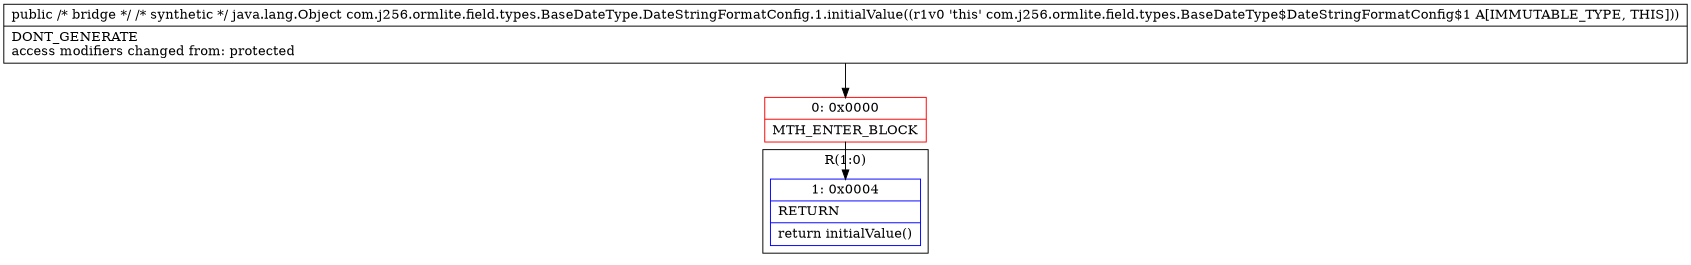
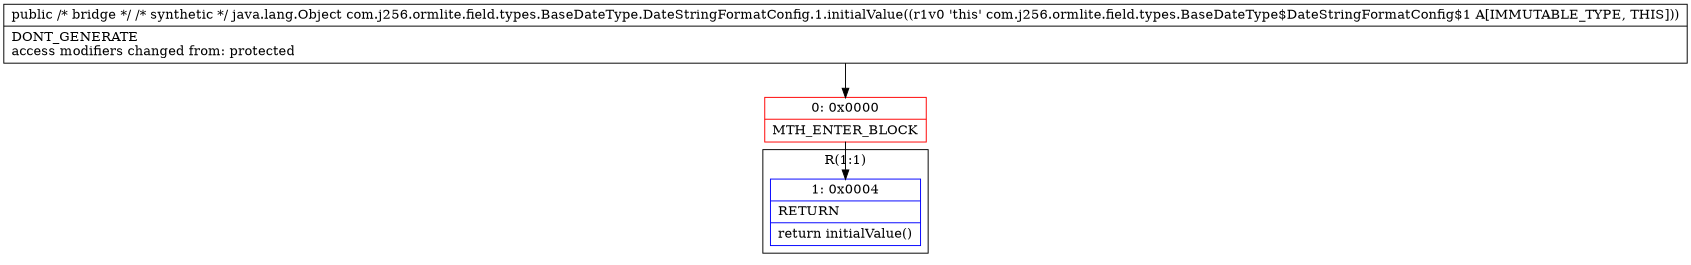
(846, 161) -> (846, 161)
